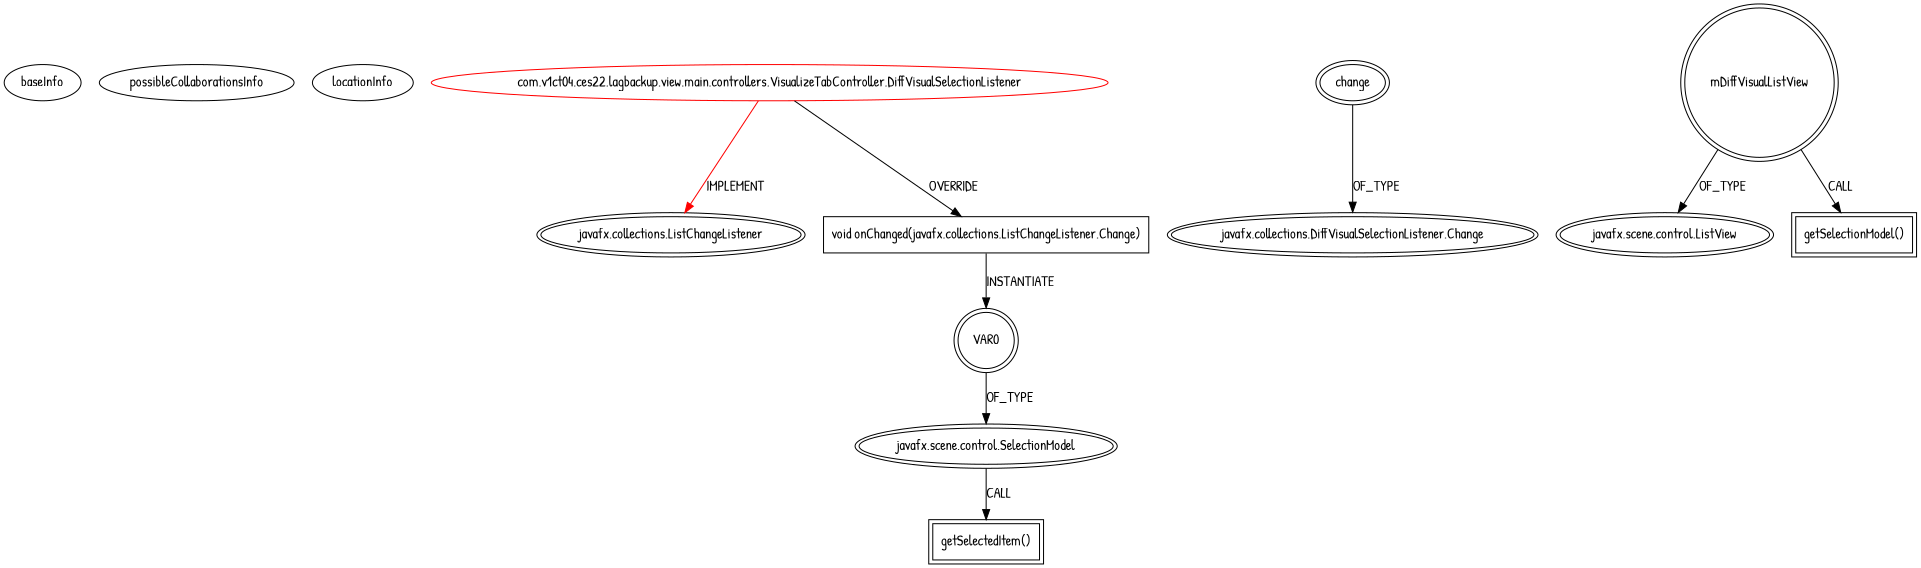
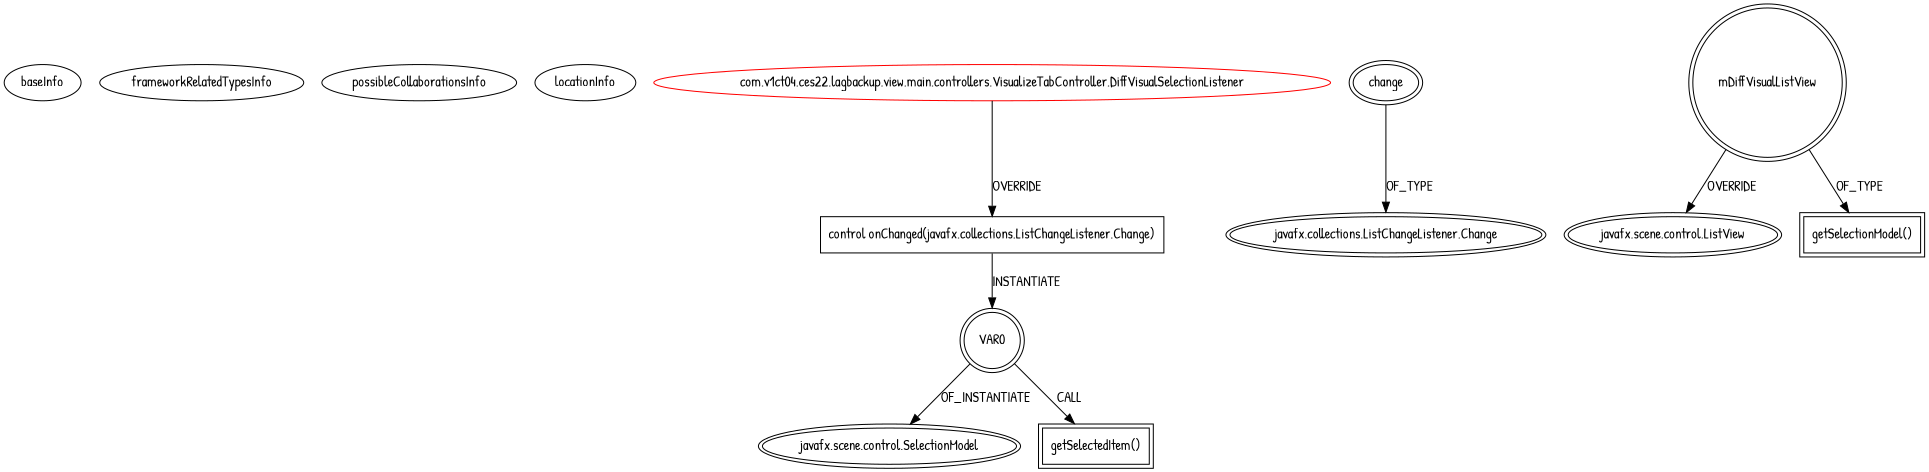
none -> (202, 83)
(1723, 187) -> (1732, 187)
(1840, 187) -> (1860, 187)
(671, 235) -> none
(986, 235) -> (992, 235)
(1353, 235) -> (1386, 235)
(1010, 398) -> (986, 398)
(986, 489) -> (1041, 390)
